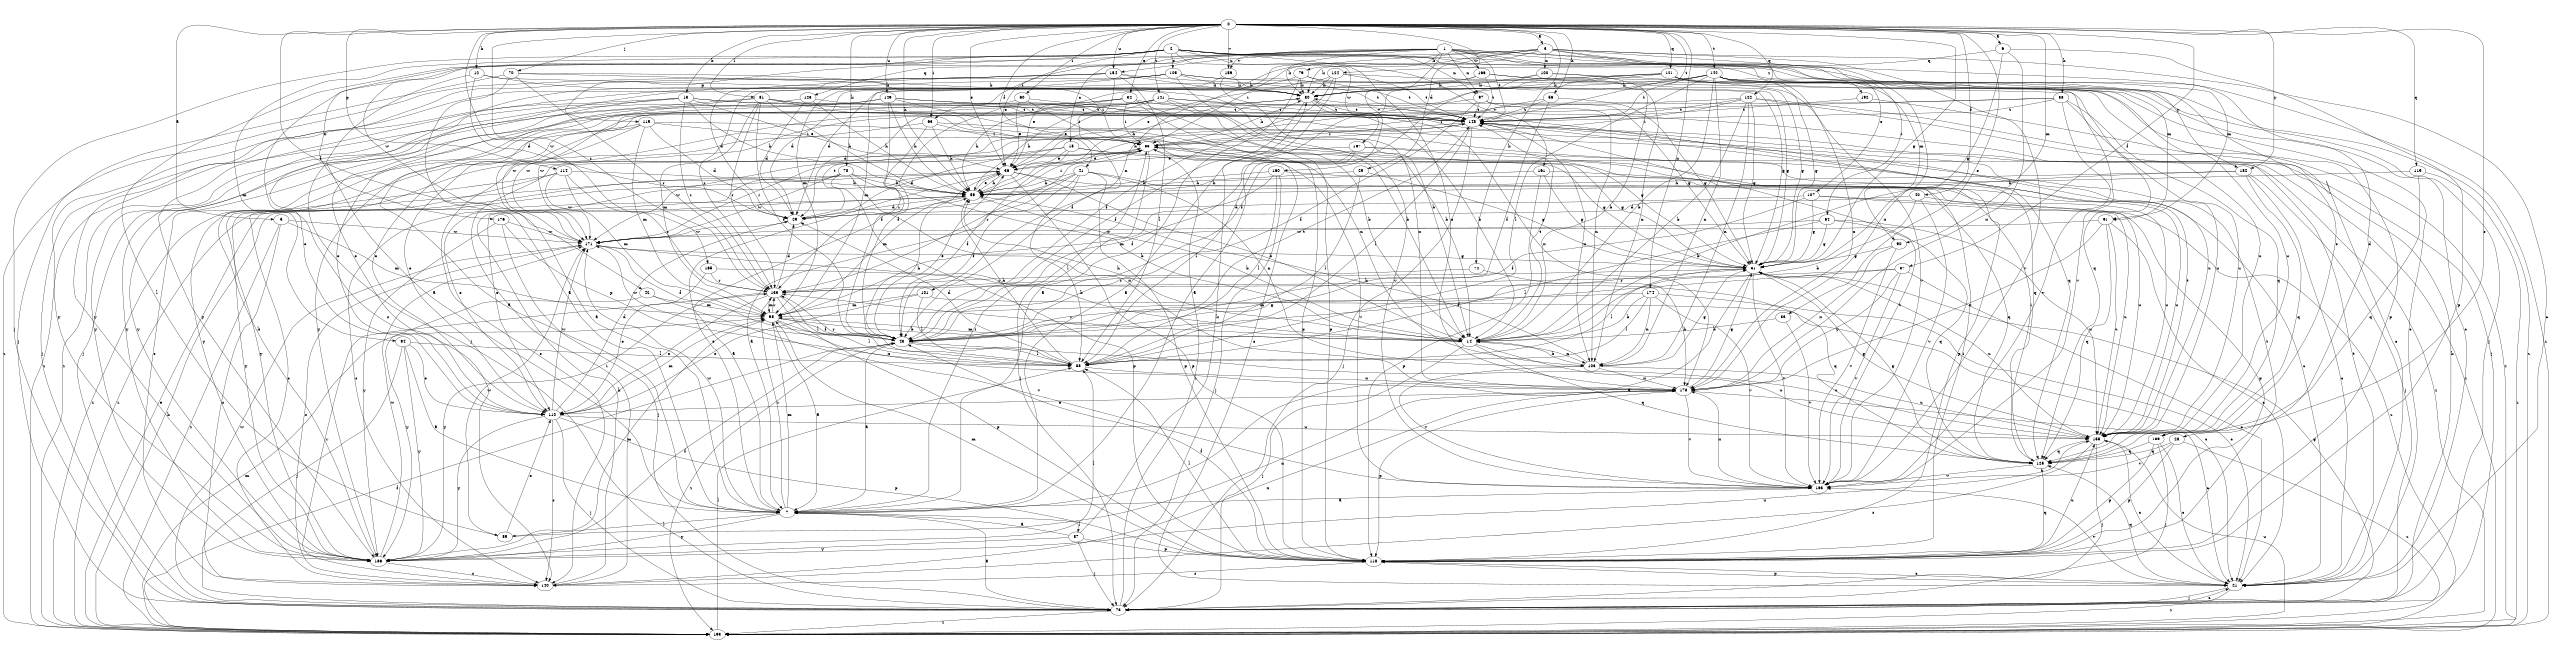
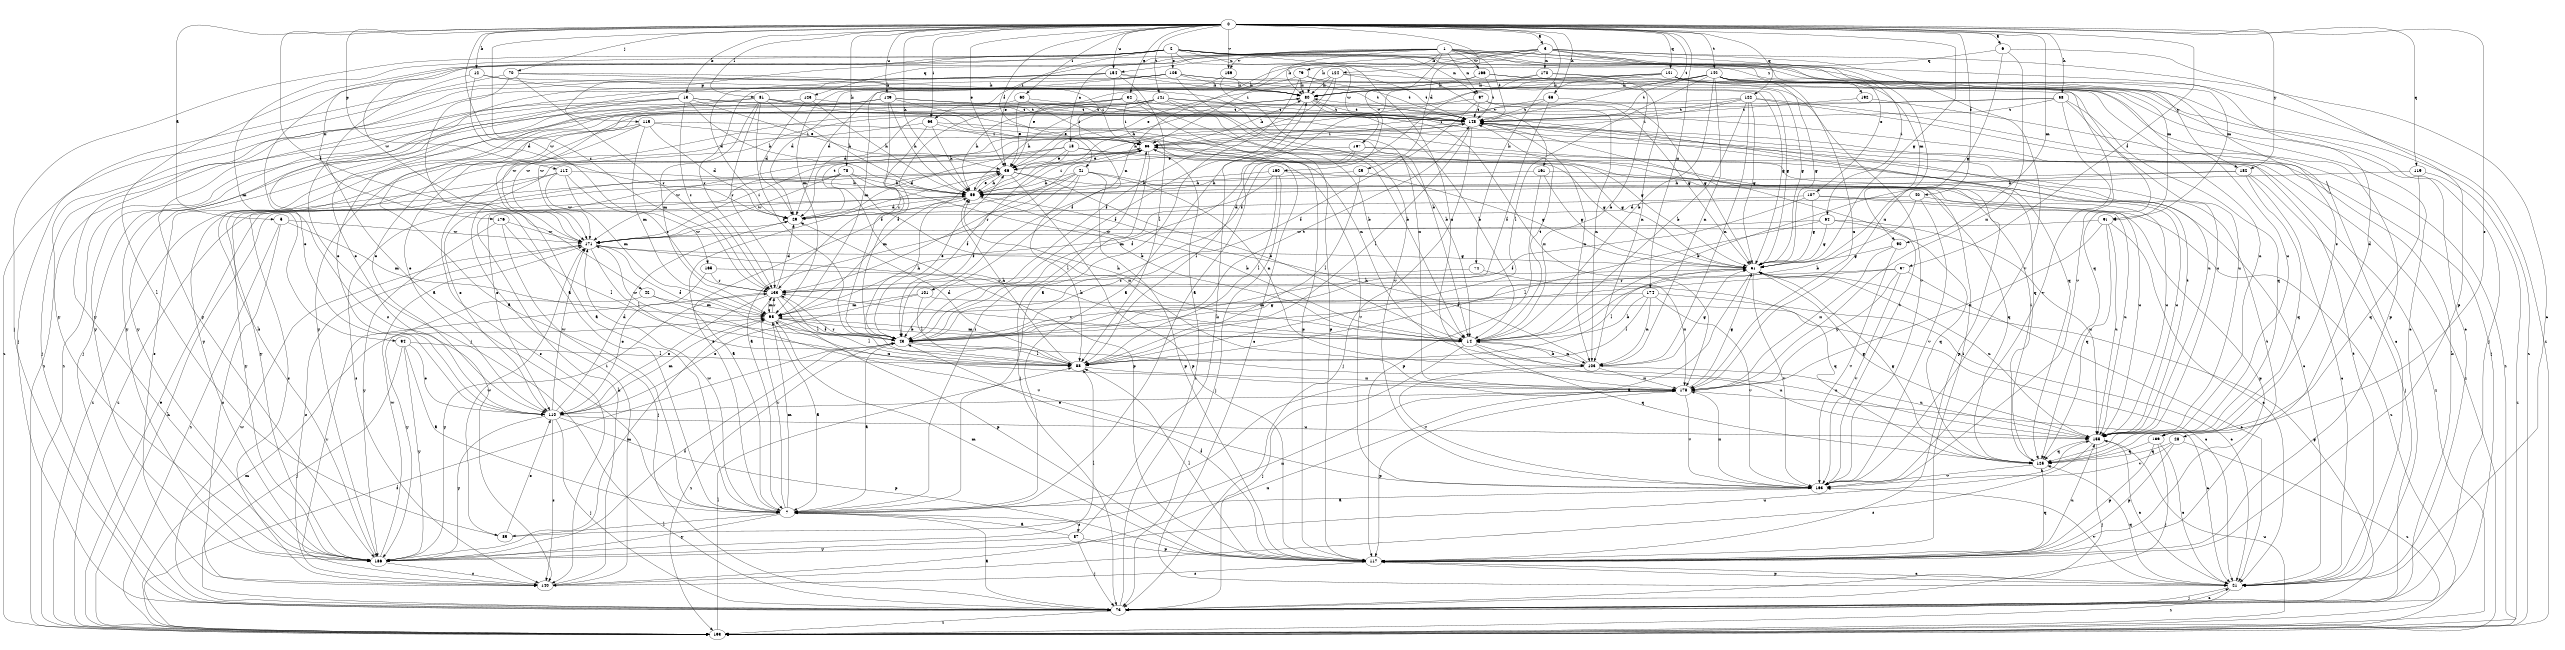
(1545, 73) -> (1545, 73)
(611, 293) -> (611, 293)
(1783, 317) -> none
(1685, 330) -> (1685, 330)
none -> (812, 349)
(1079, 525) -> (1079, 525)
(1374, 561) -> (1374, 561)
